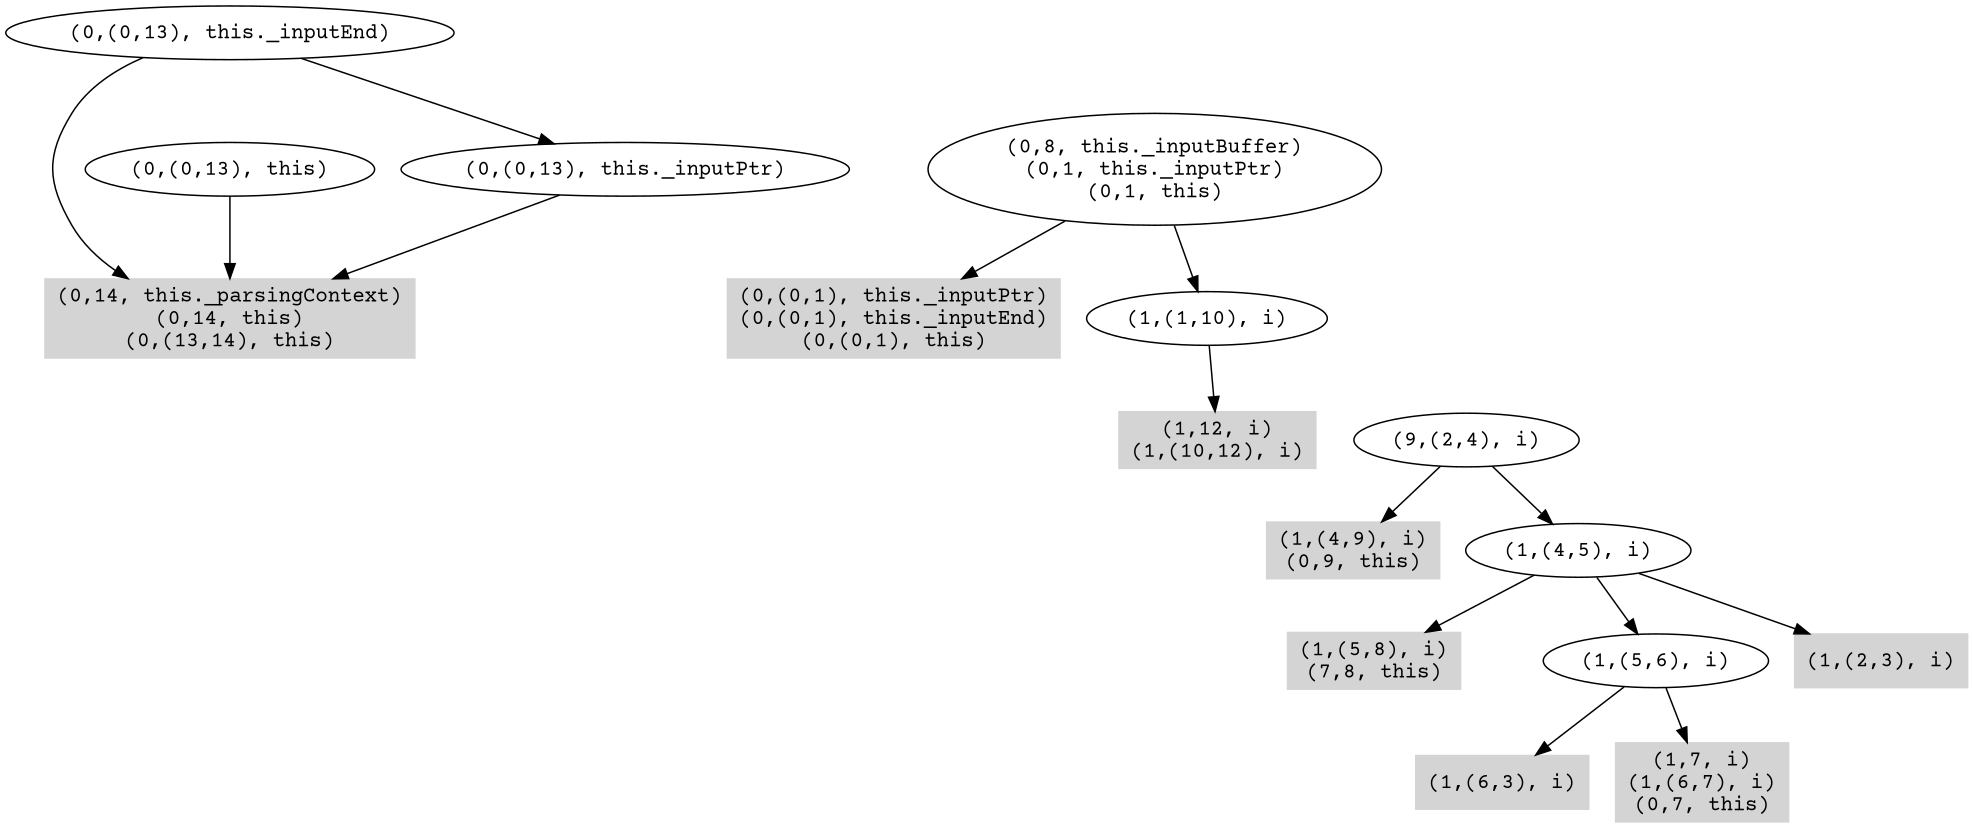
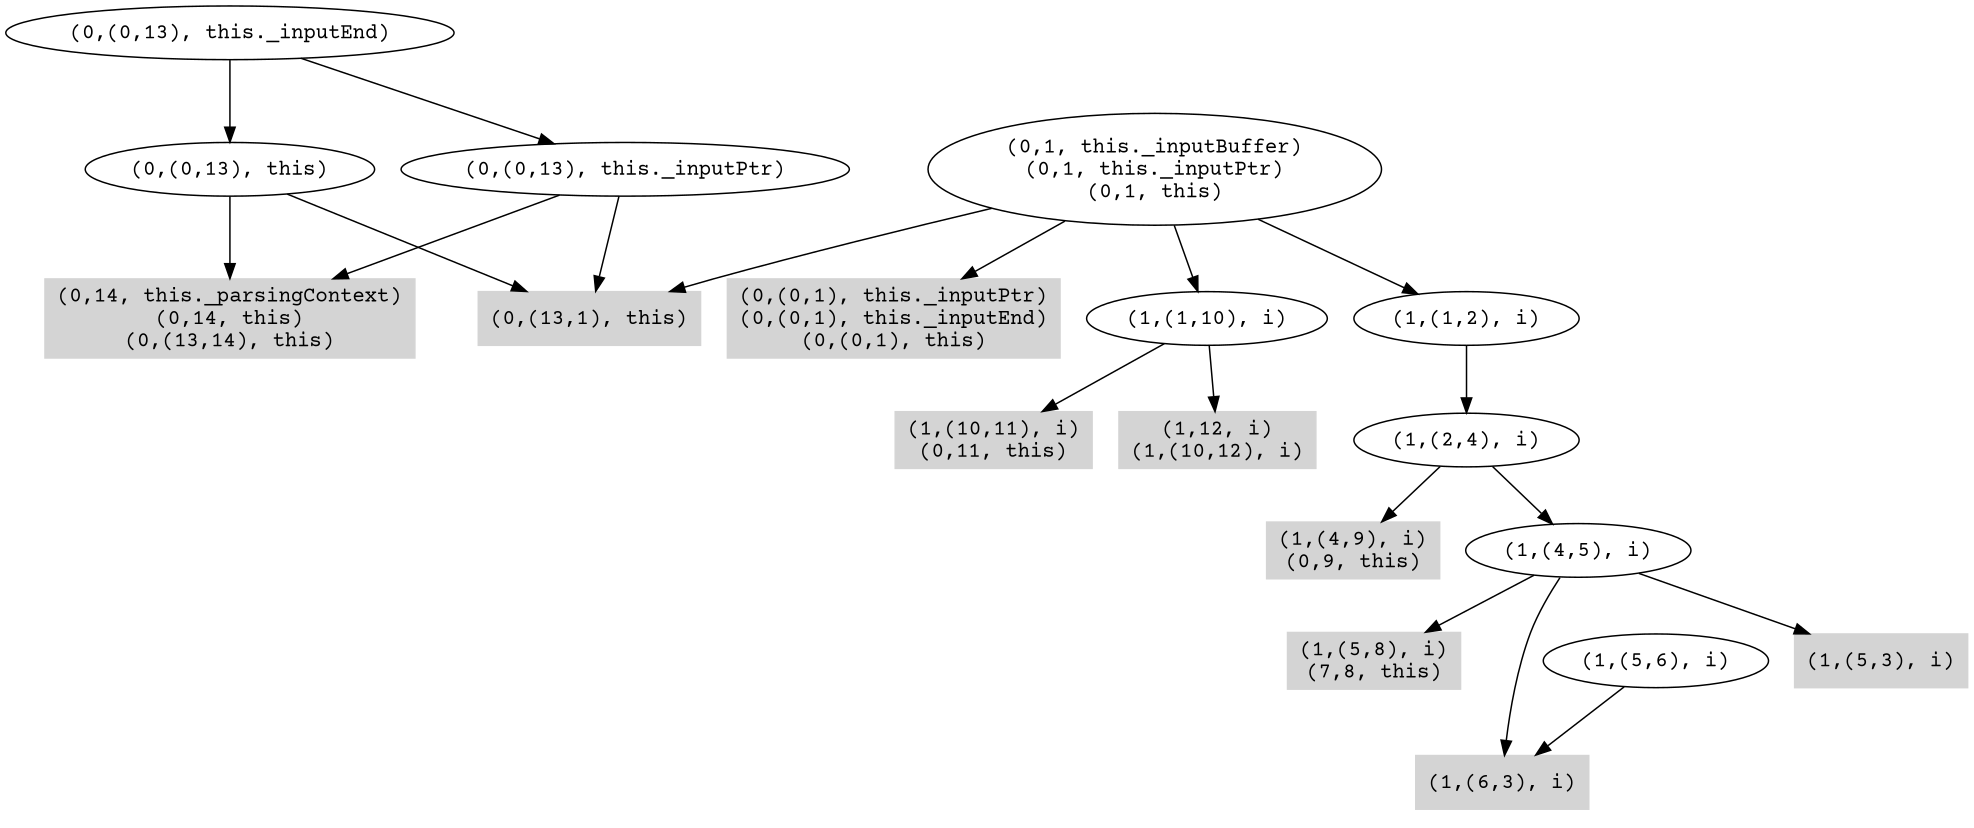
(54, 155) -> (230, 94)
(1155, 169) -> (1155, 169)
none -> (589, 318)
none -> (1467, 318)
none -> (994, 440)
(1467, 440) -> (1467, 440)
(1613, 600) -> (1523, 655)
(1881, 661) -> (1881, 661)
(1702, 782) -> none
